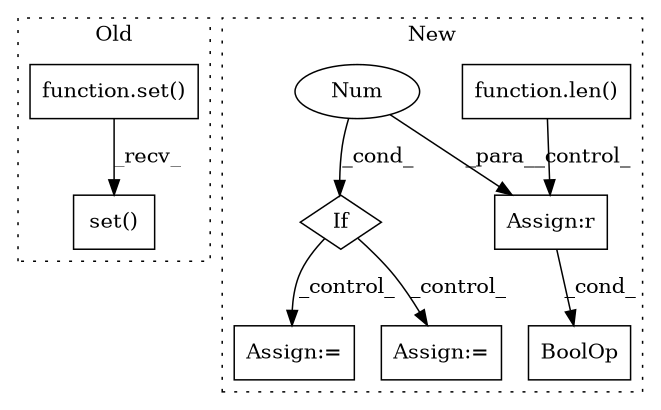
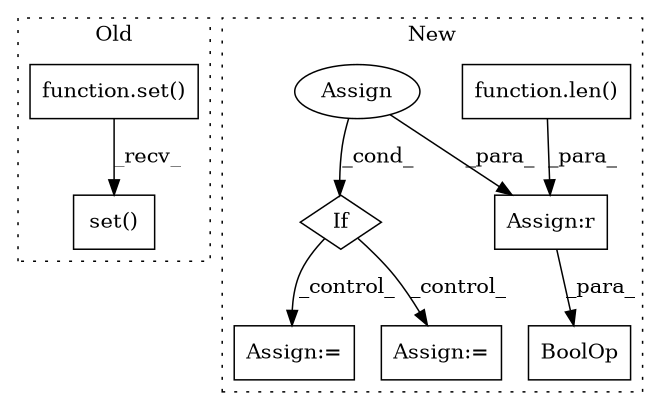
(357, 92) -> (357, 92)
(583, 157) -> (583, 157)
(601, 288) -> (601, 288)
